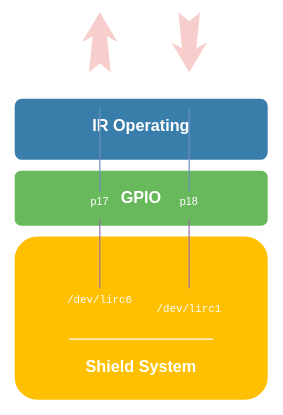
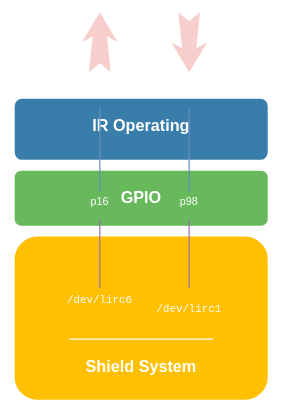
(100, 202) -> (100, 202)
(189, 202) -> (189, 202)
